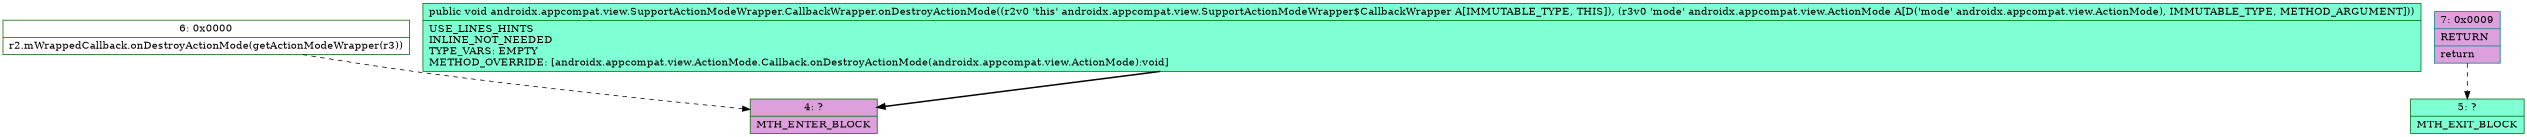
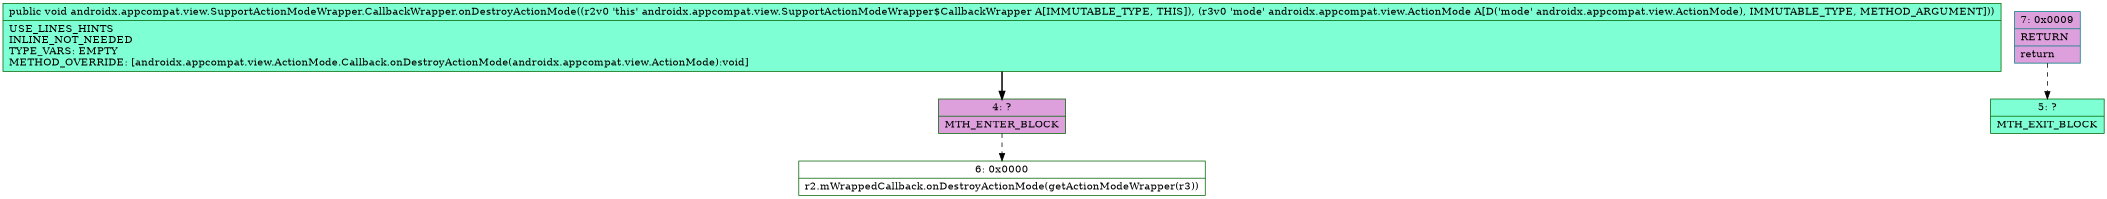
(522, 85) -> (1002, 143)
